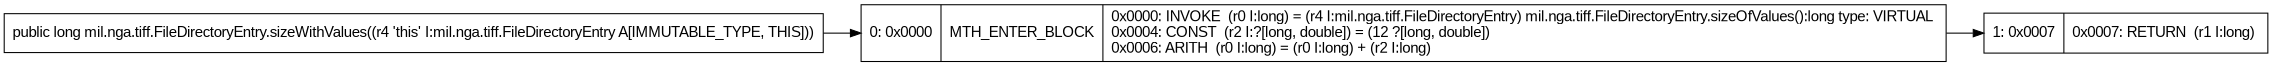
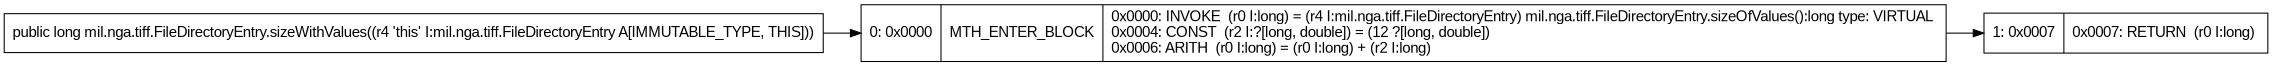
(2166, 33) -> (2166, 33)
